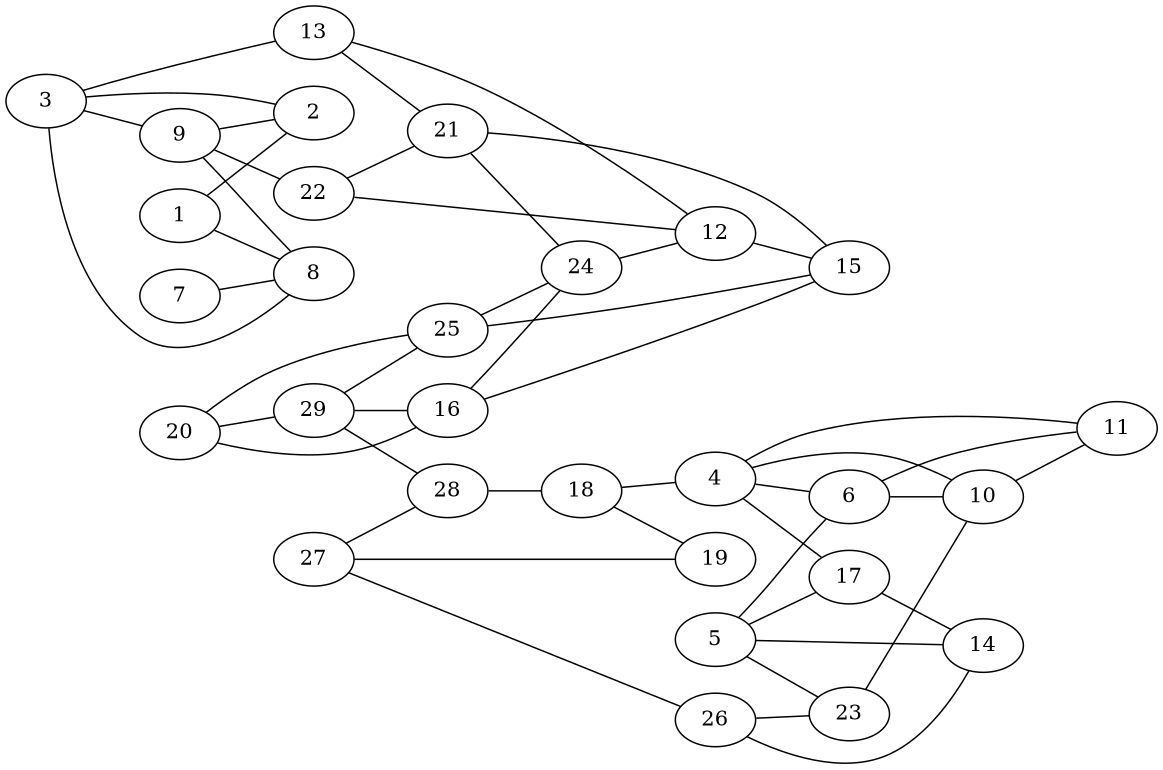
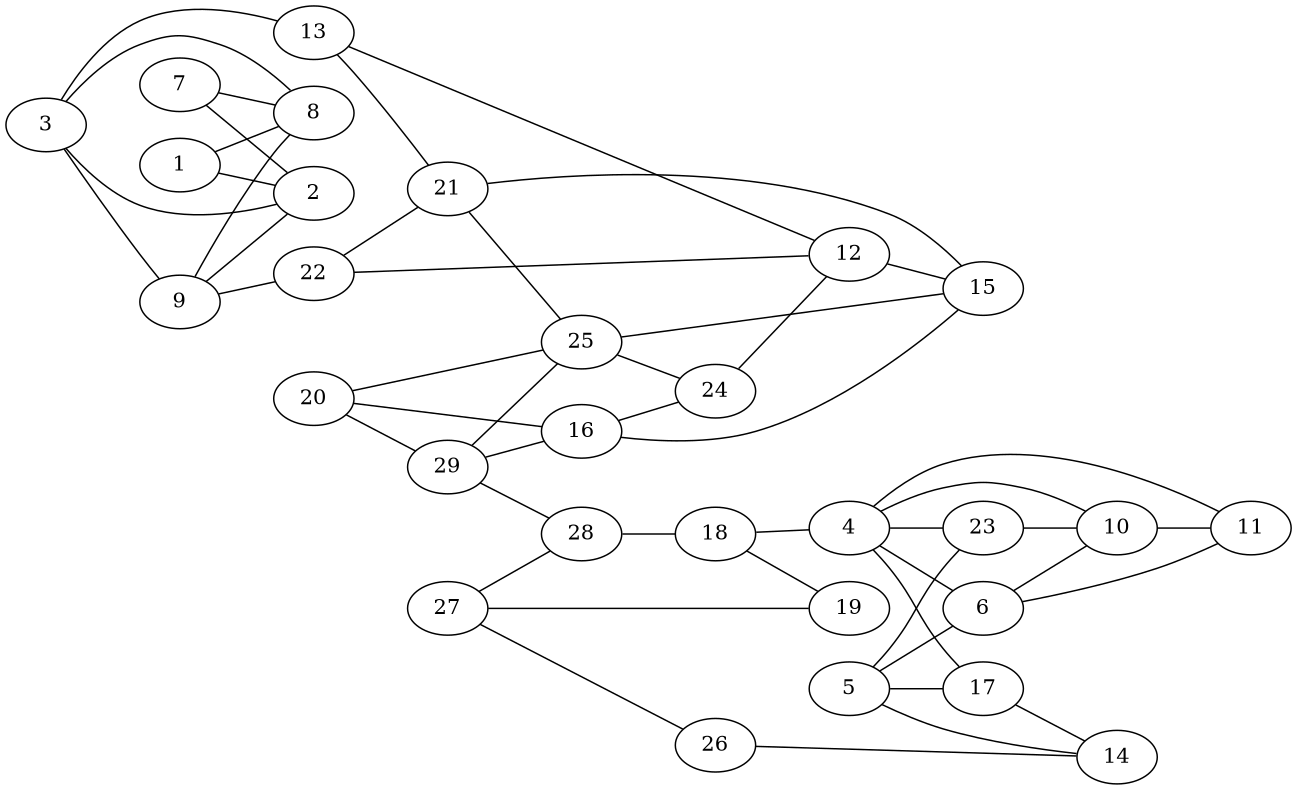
none -> (239, 132)
(515, 200) -> (508, 258)
(783, 717) -> (917, 528)
